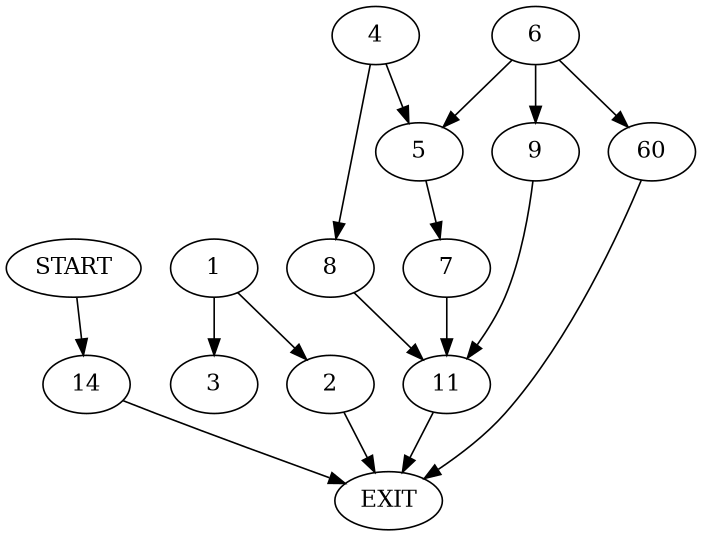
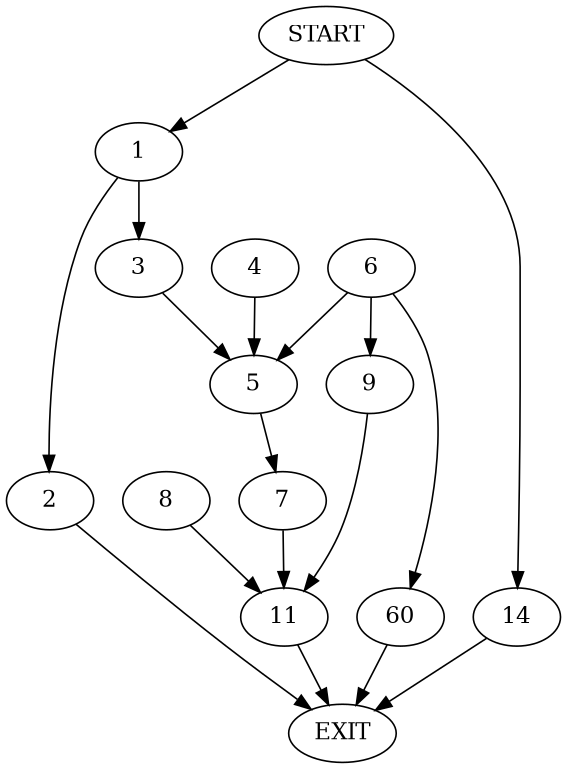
none -> (236, 91)
(355, 144) -> none
none -> (190, 320)
